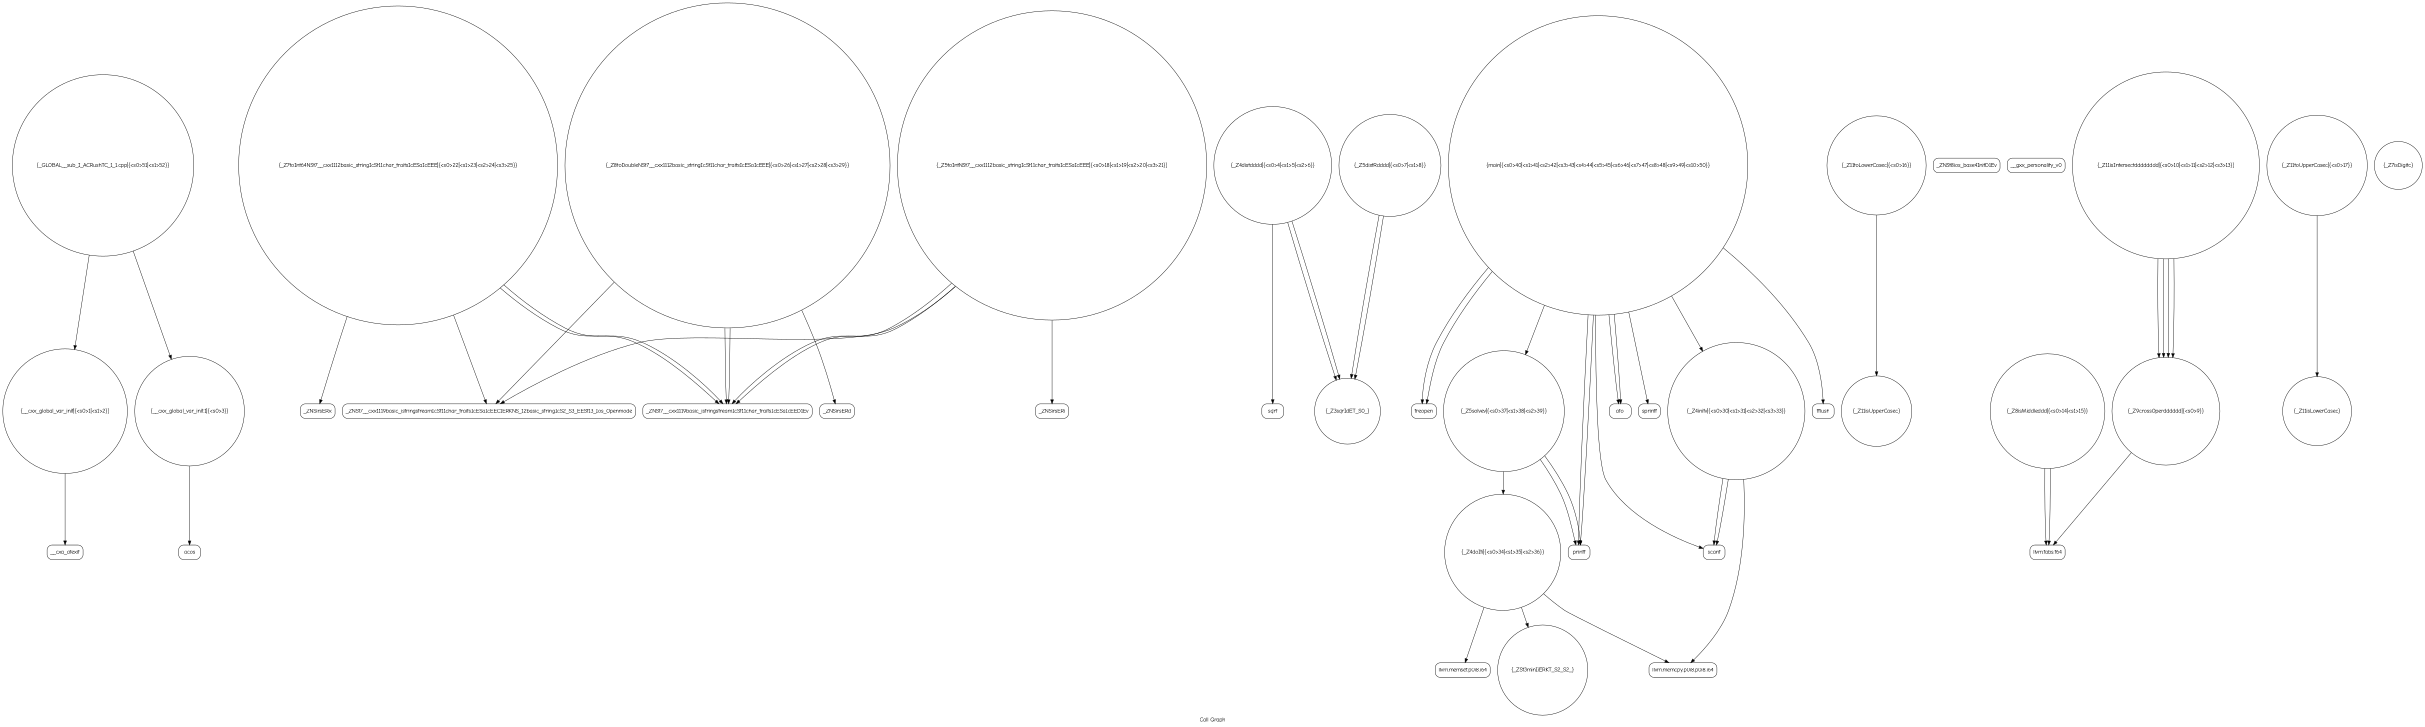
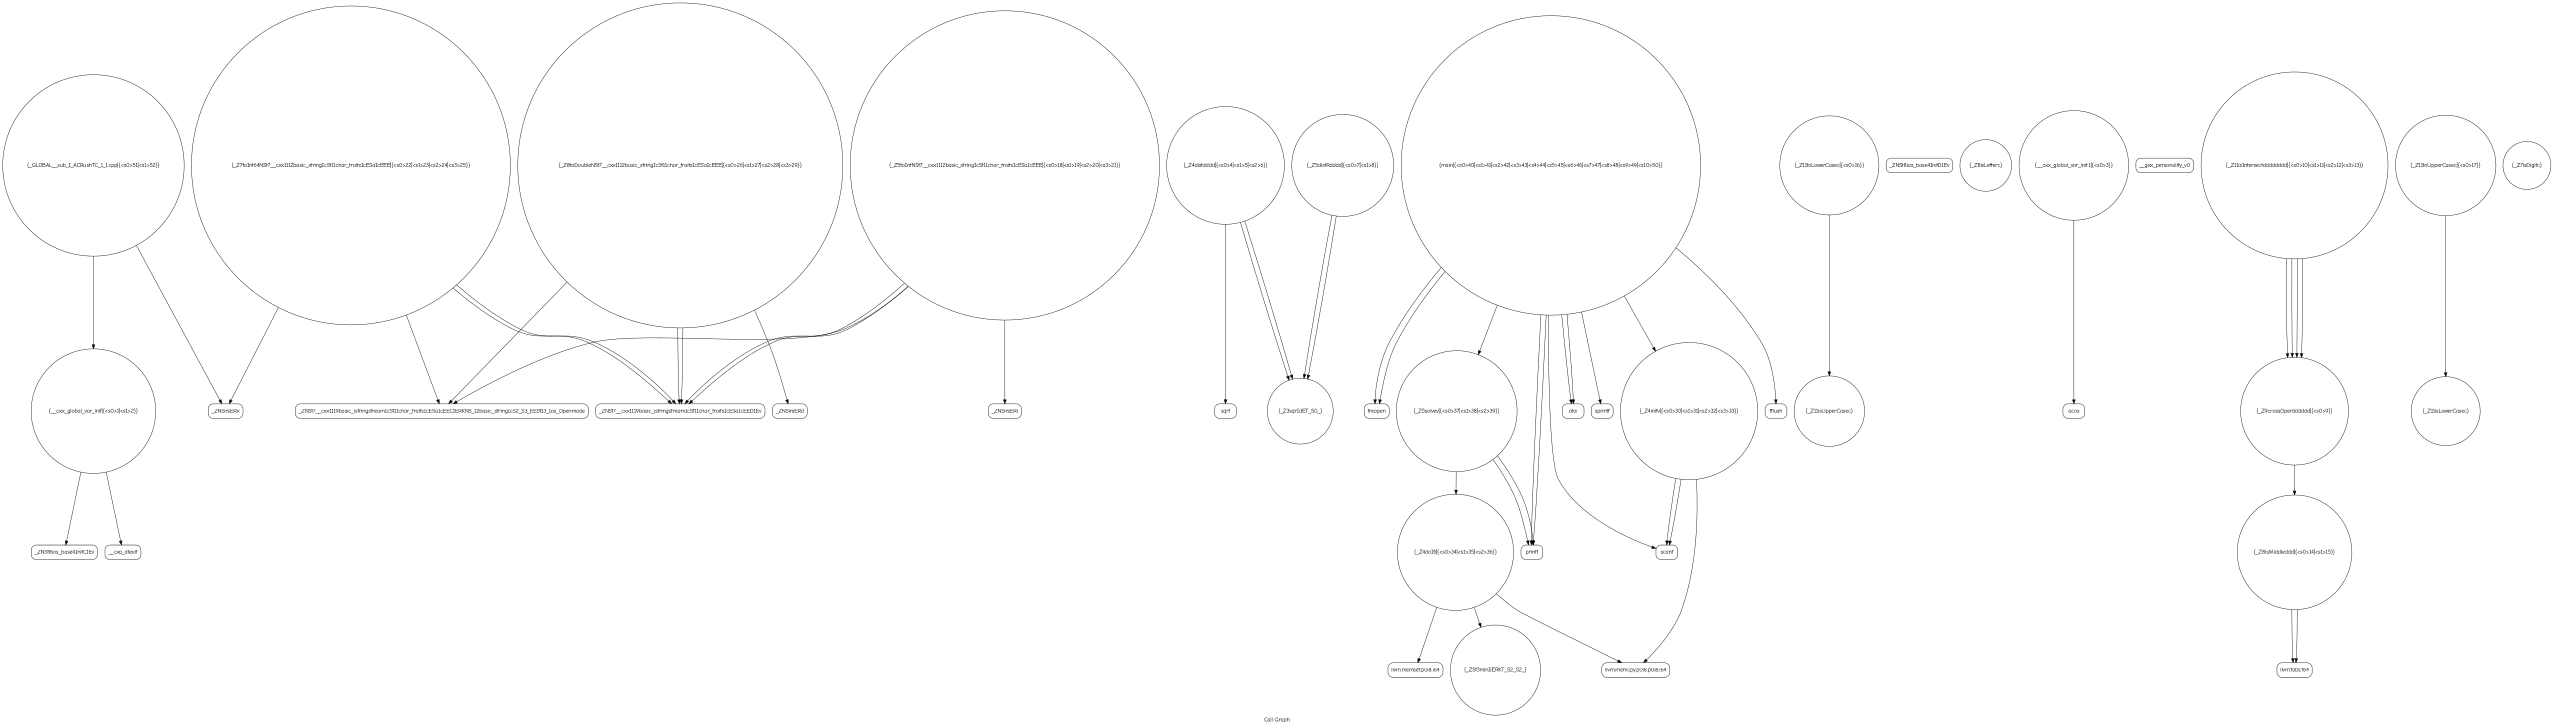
none -> (1986, 165)
(152, 303) -> (178, 323)
(2094, 497) -> (2295, 478)
none -> (64, 552)
